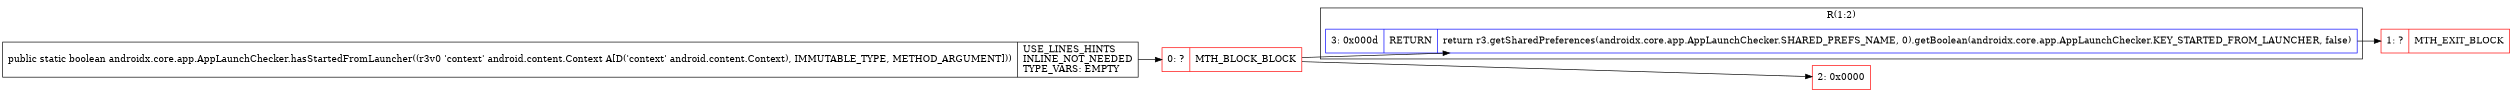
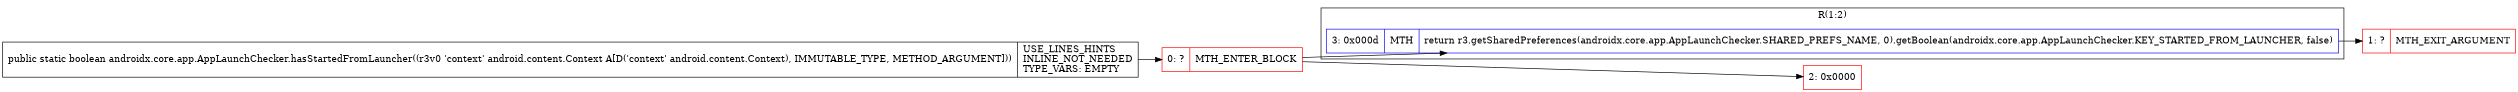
(1411, 41) -> (1402, 41)
(2459, 41) -> (2453, 41)
(1246, 59) -> (1246, 59)
